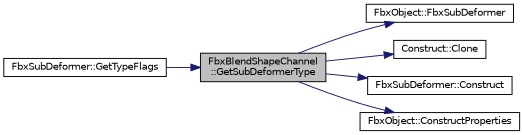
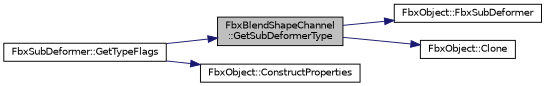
(440, 49) -> (468, 49)
(440, 86) -> none
(341, 98) -> (178, 62)
